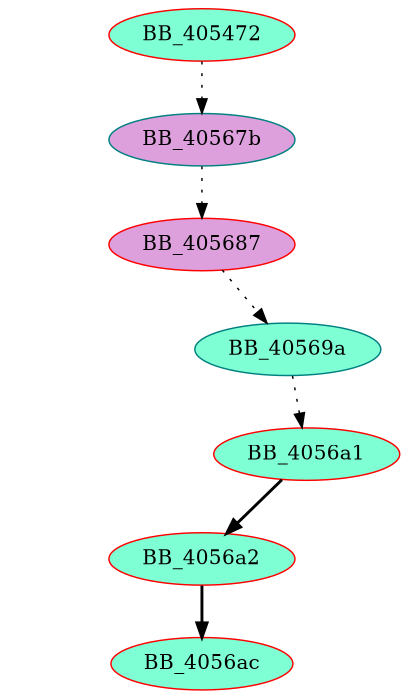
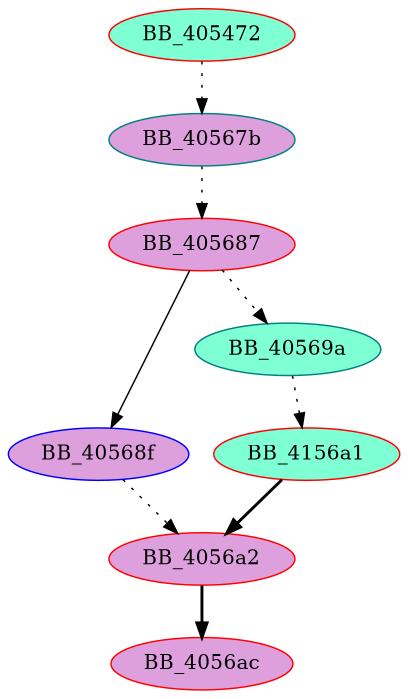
none -> (99, 454)
(307, 454) -> (307, 454)
(202, 559) -> (202, 559)
(202, 664) -> (202, 664)
